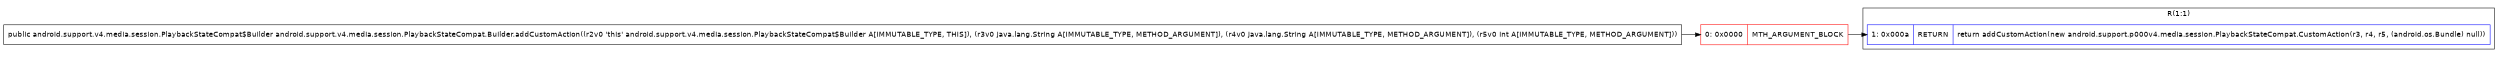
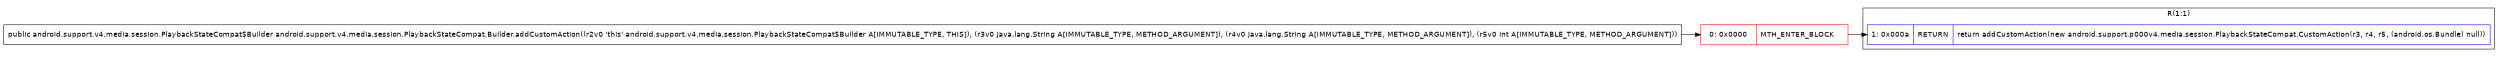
(1798, 34) -> (1798, 34)
